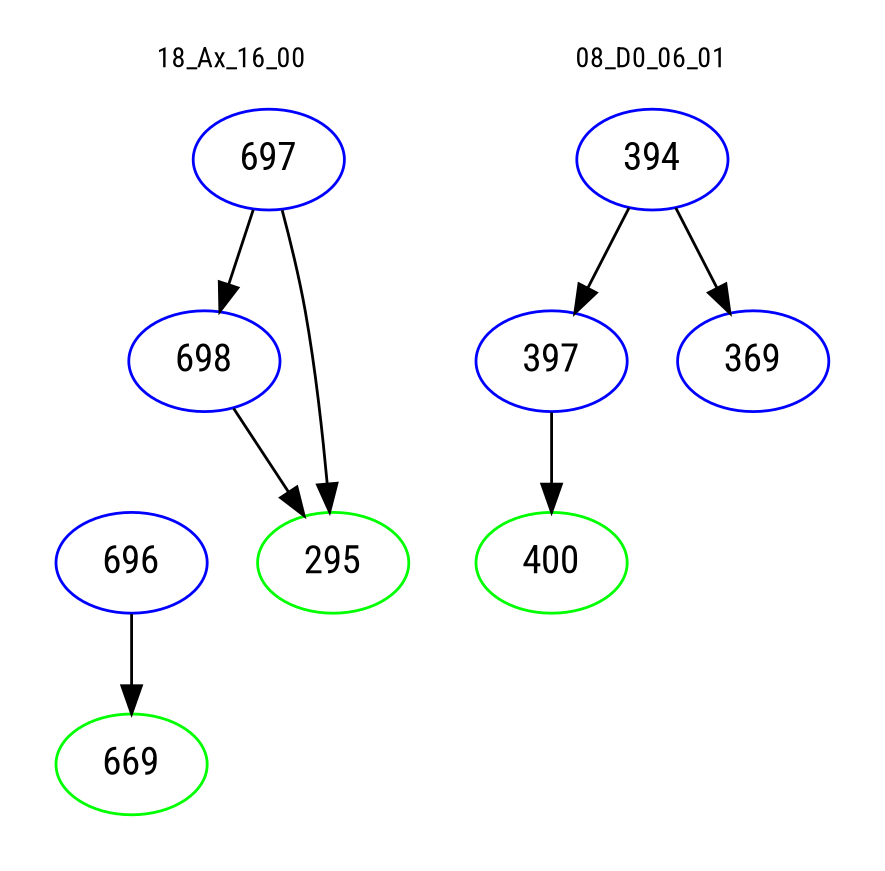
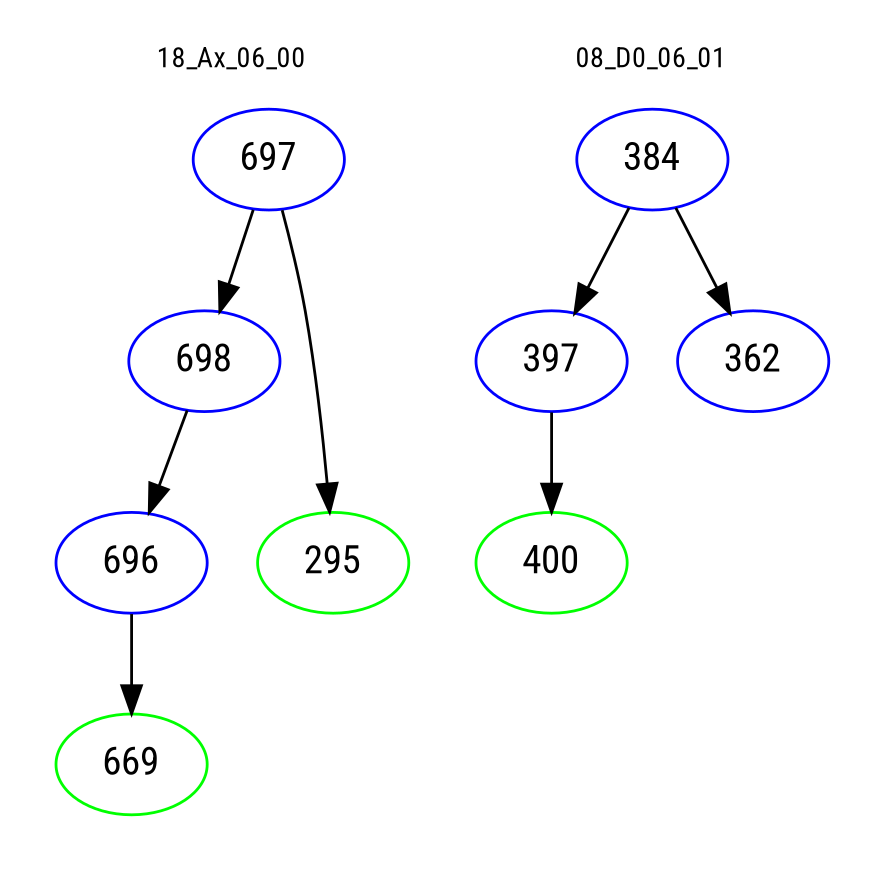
(232, 60) -> (232, 60)
(652, 160) -> (652, 160)
(753, 361) -> (753, 361)
(261, 450) -> (173, 448)
